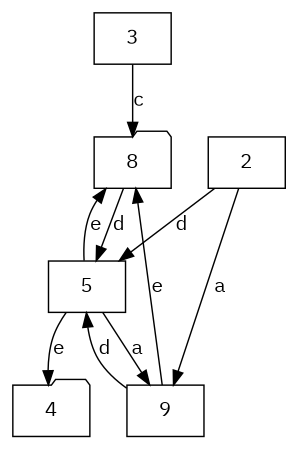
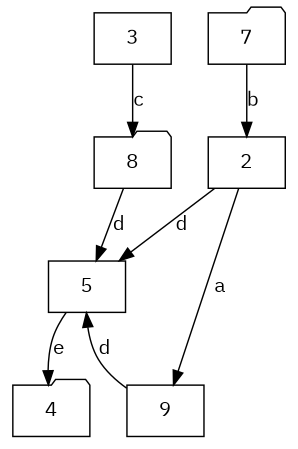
none -> (247, 39)
(86, 229) -> none
(150, 294) -> none
(122, 343) -> none
